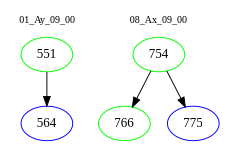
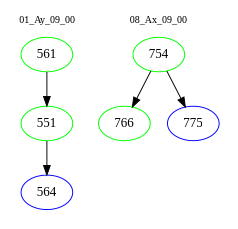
none -> (47, 55)
